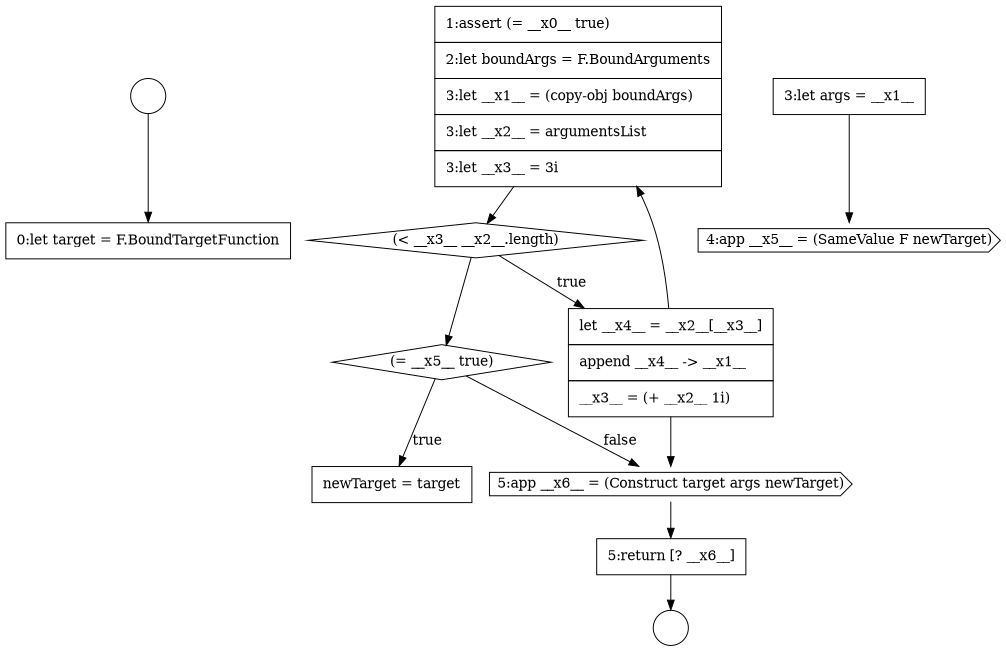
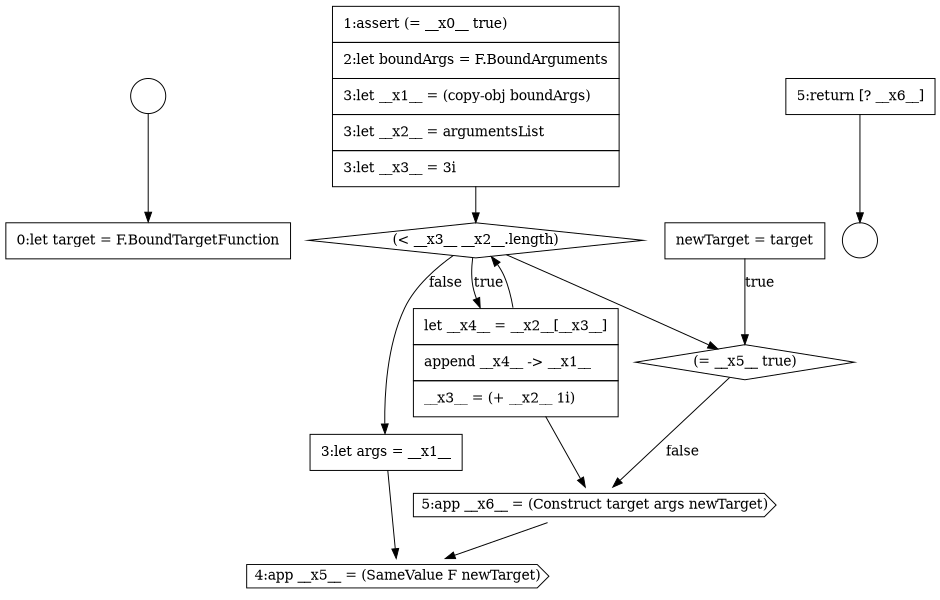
(660, 250) -> (508, 285)
none -> (397, 330)
(419, 418) -> (745, 297)
(671, 515) -> (501, 539)
